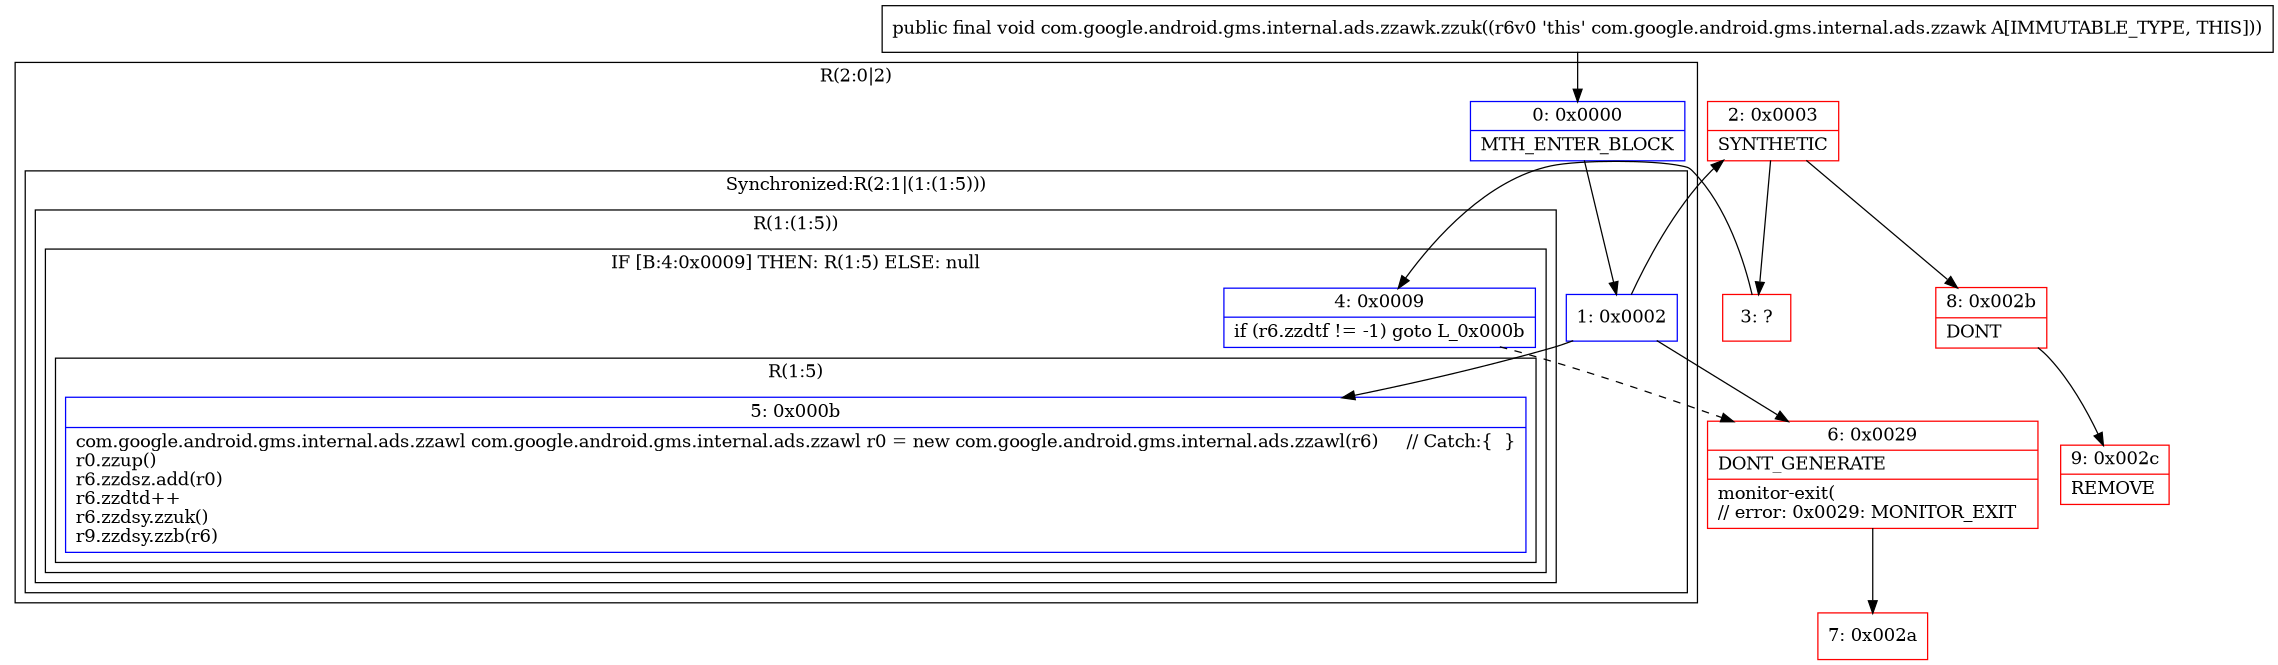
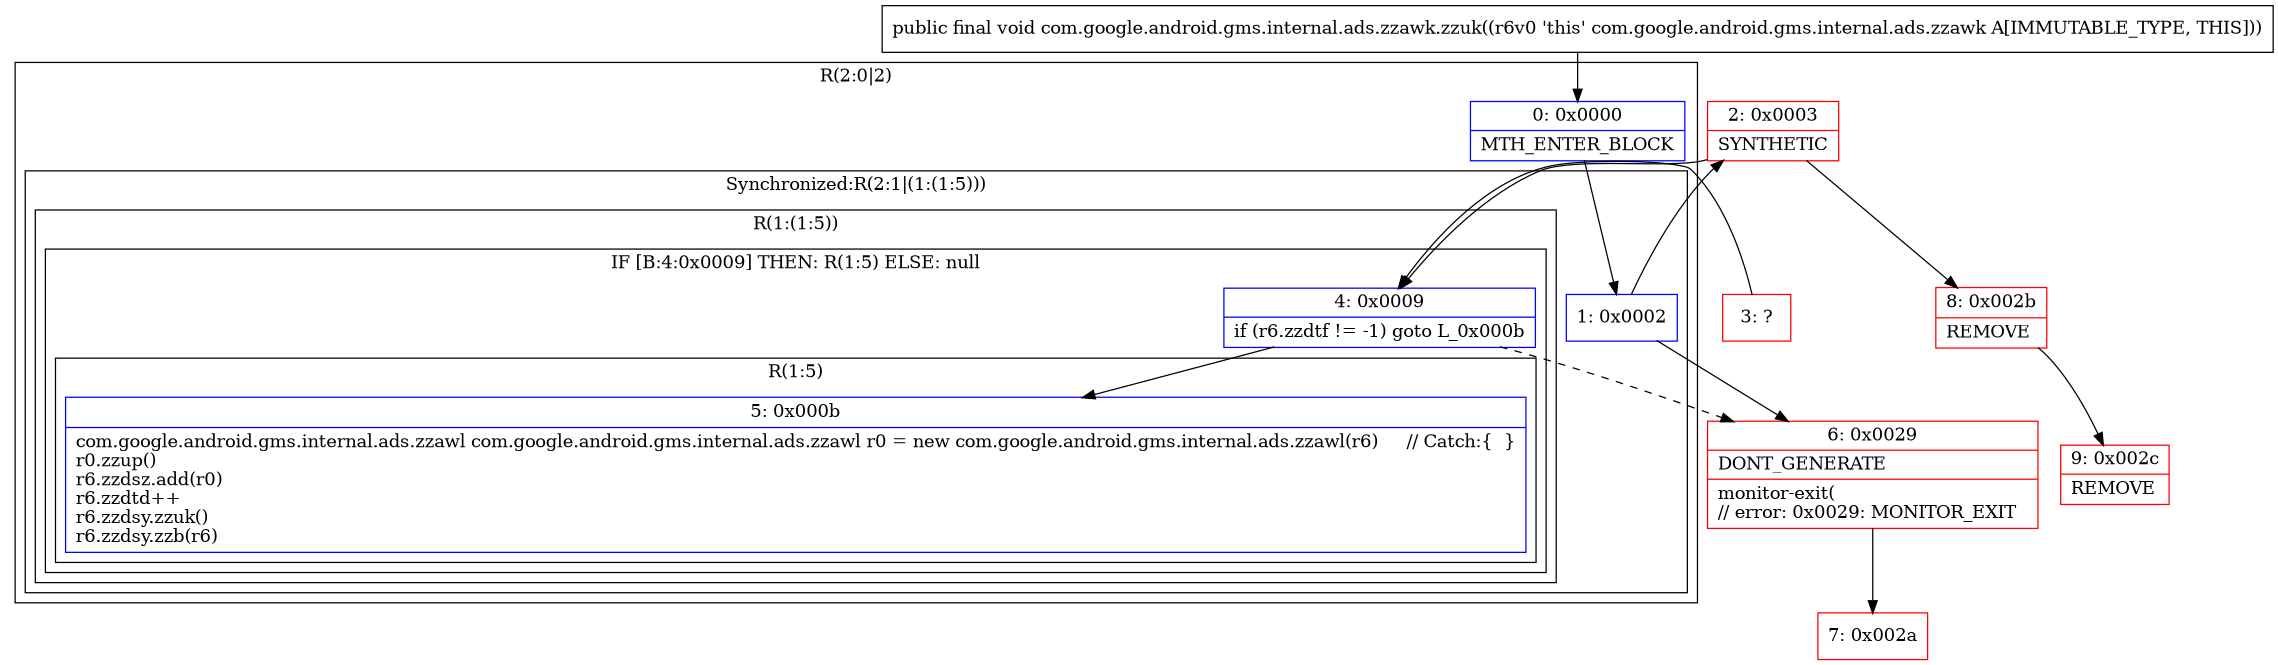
(1765, 221) -> (1538, 172)
(1974, 332) -> (1988, 332)
(1465, 371) -> (1185, 371)
(147, 537) -> (147, 537)
